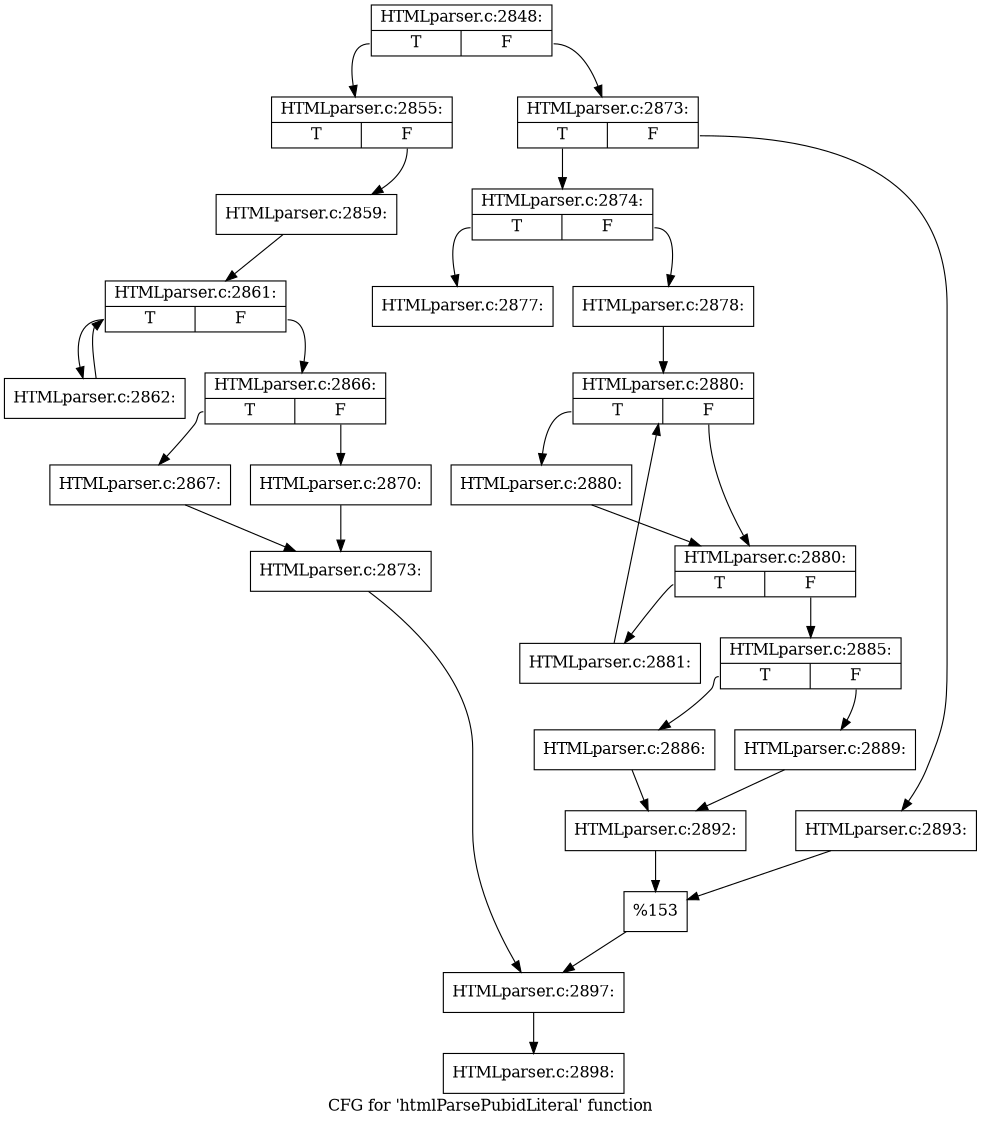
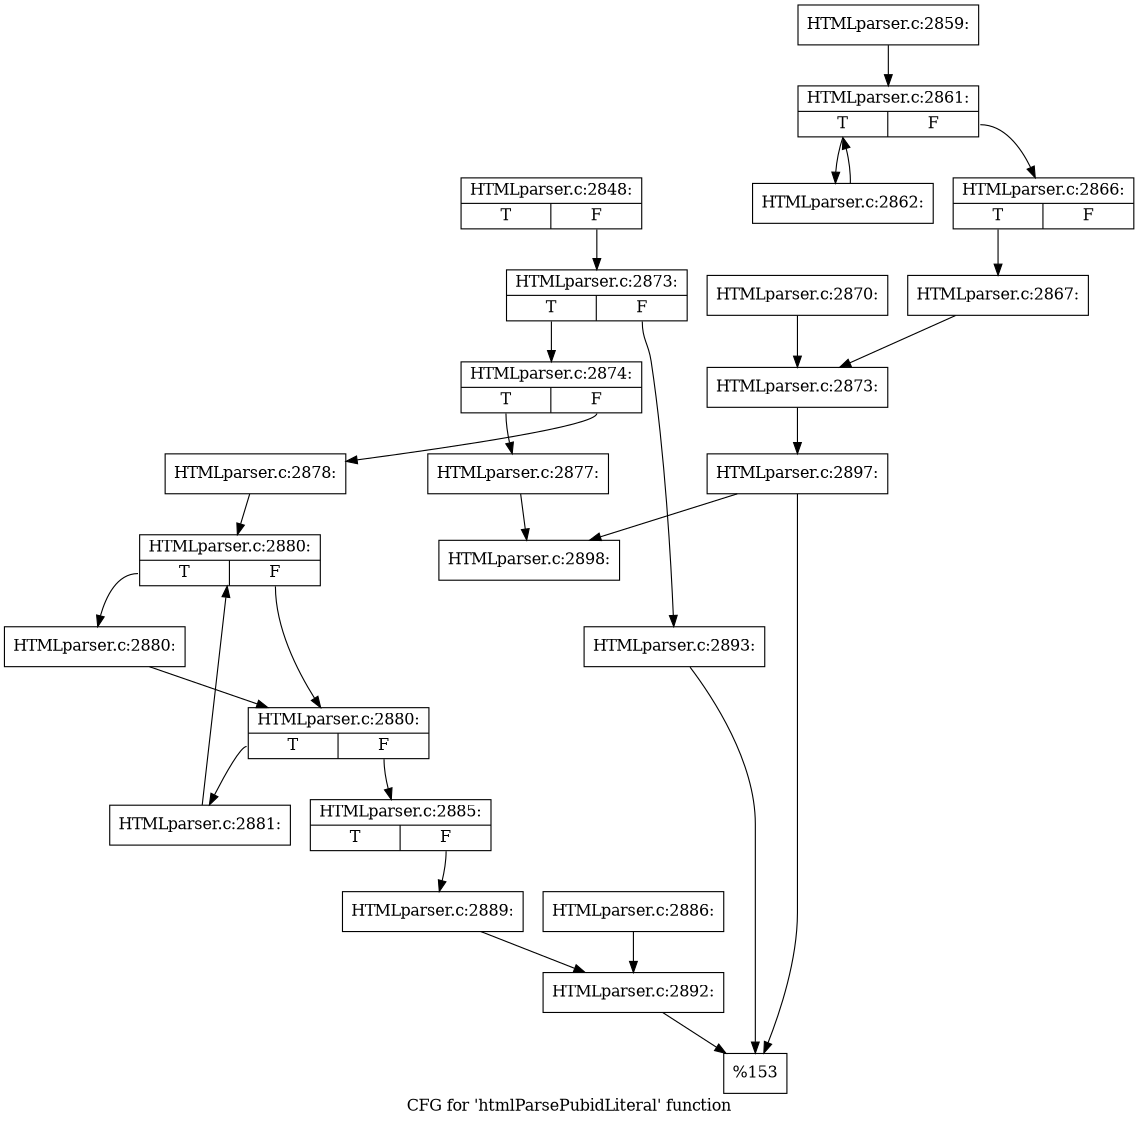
(362, 122) -> none
(341, 439) -> none
none -> (523, 512)
(697, 703) -> none
(599, 949) -> (797, 770)
